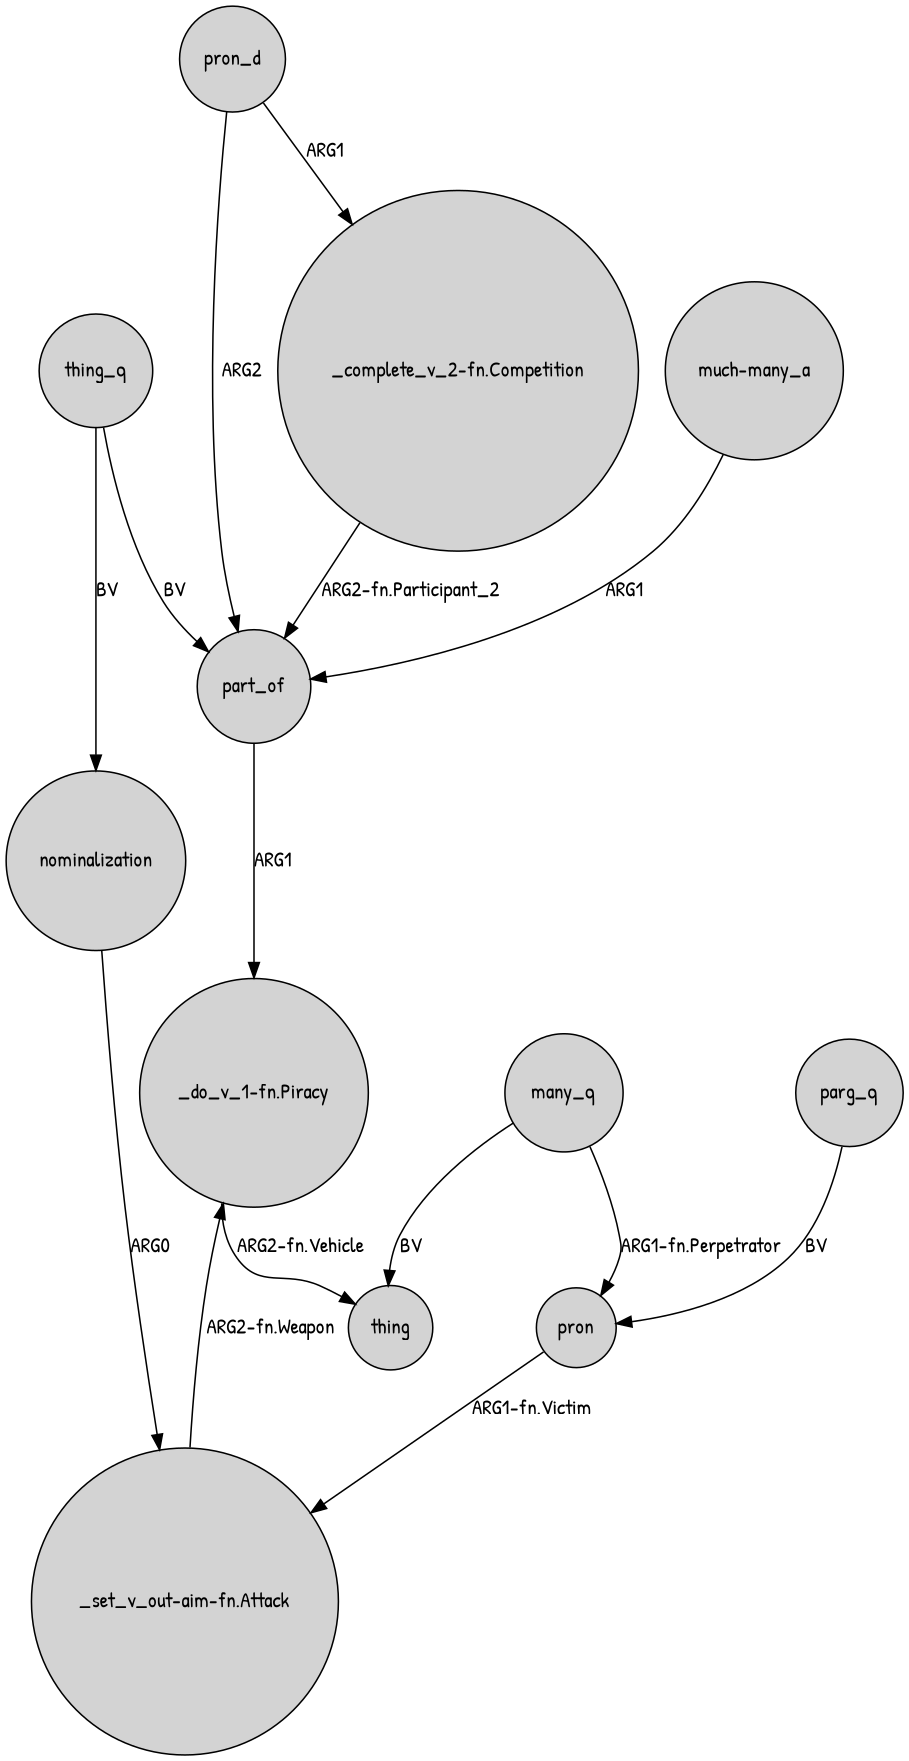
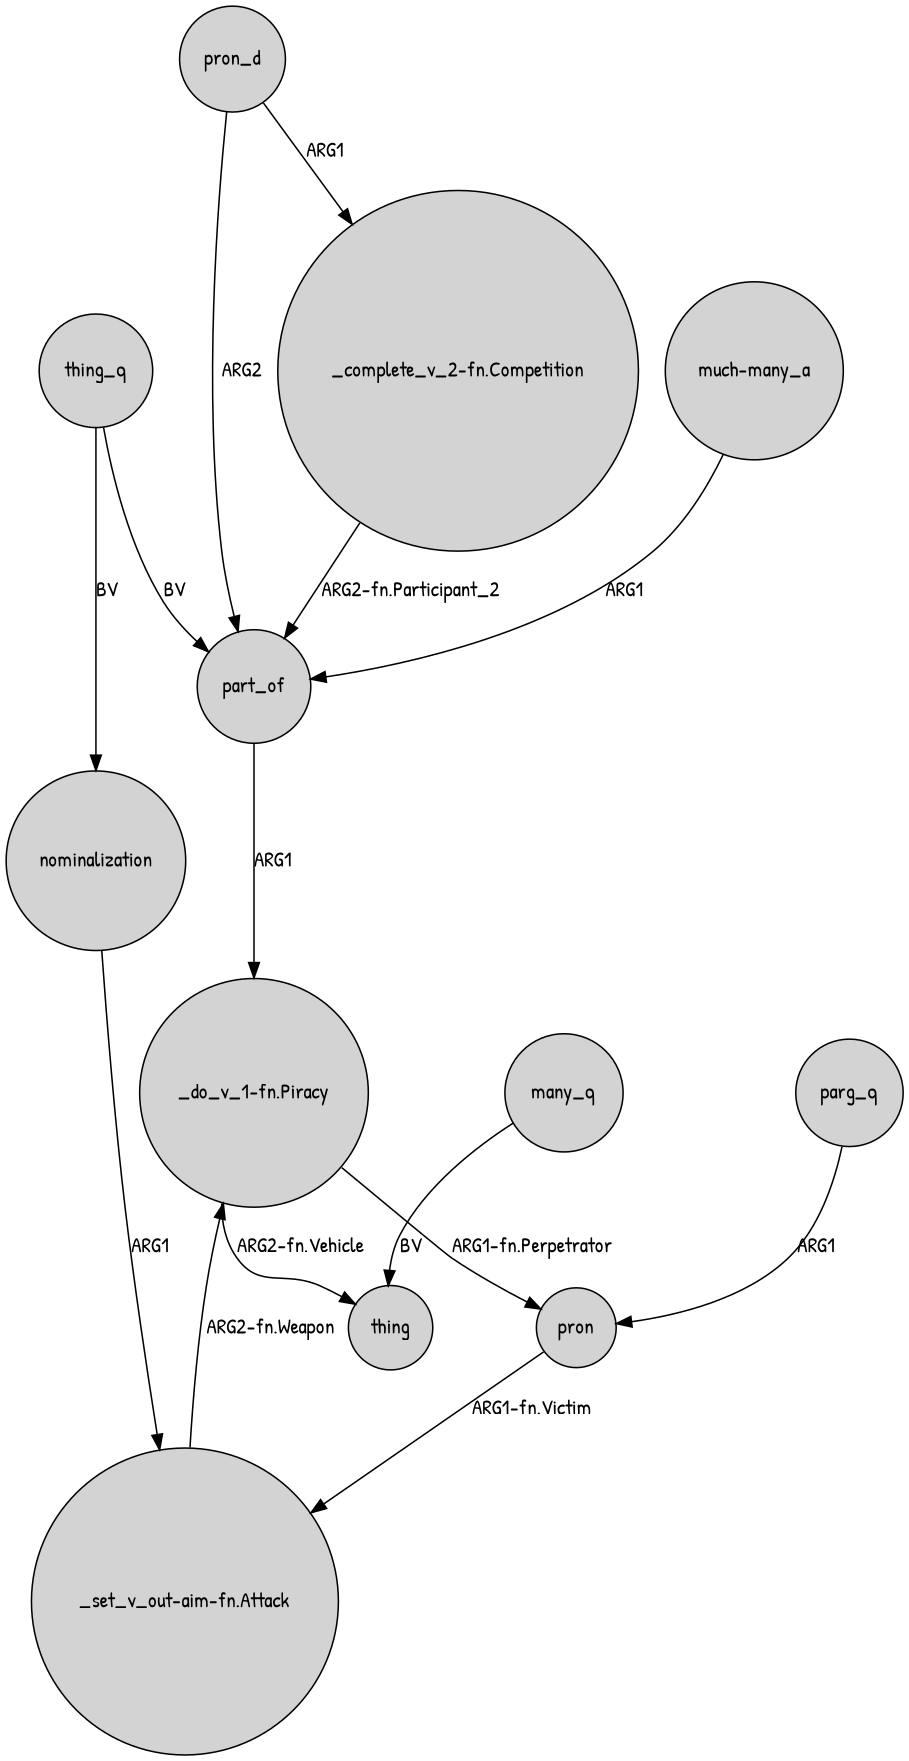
(614, 1214) -> (430, 1241)
(150, 1247) -> (150, 1247)
(816, 1247) -> (816, 1247)
